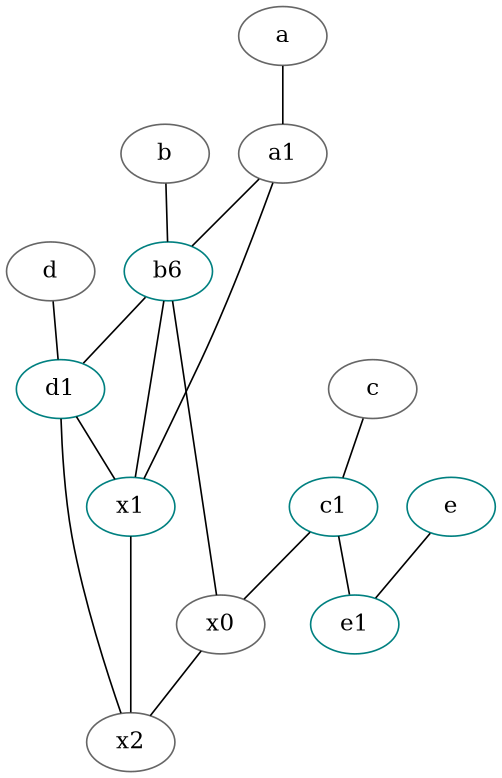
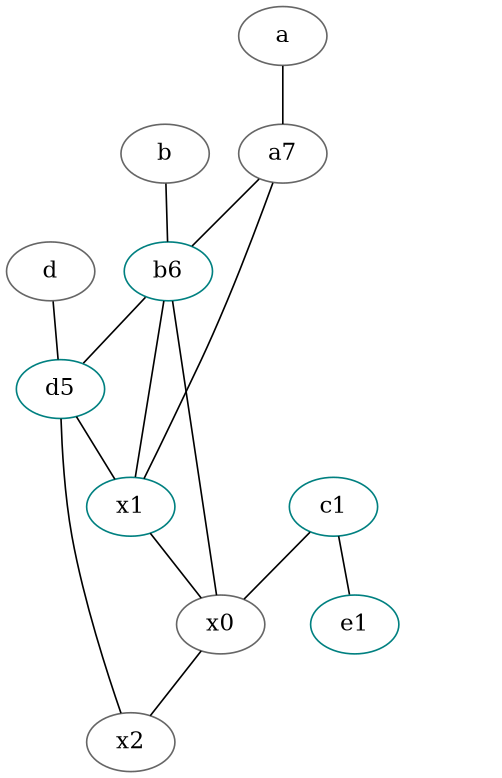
(283, 154) -> (283, 154)
(60, 389) -> (60, 389)
(373, 389) -> none
(451, 507) -> none
(131, 624) -> (176, 566)
